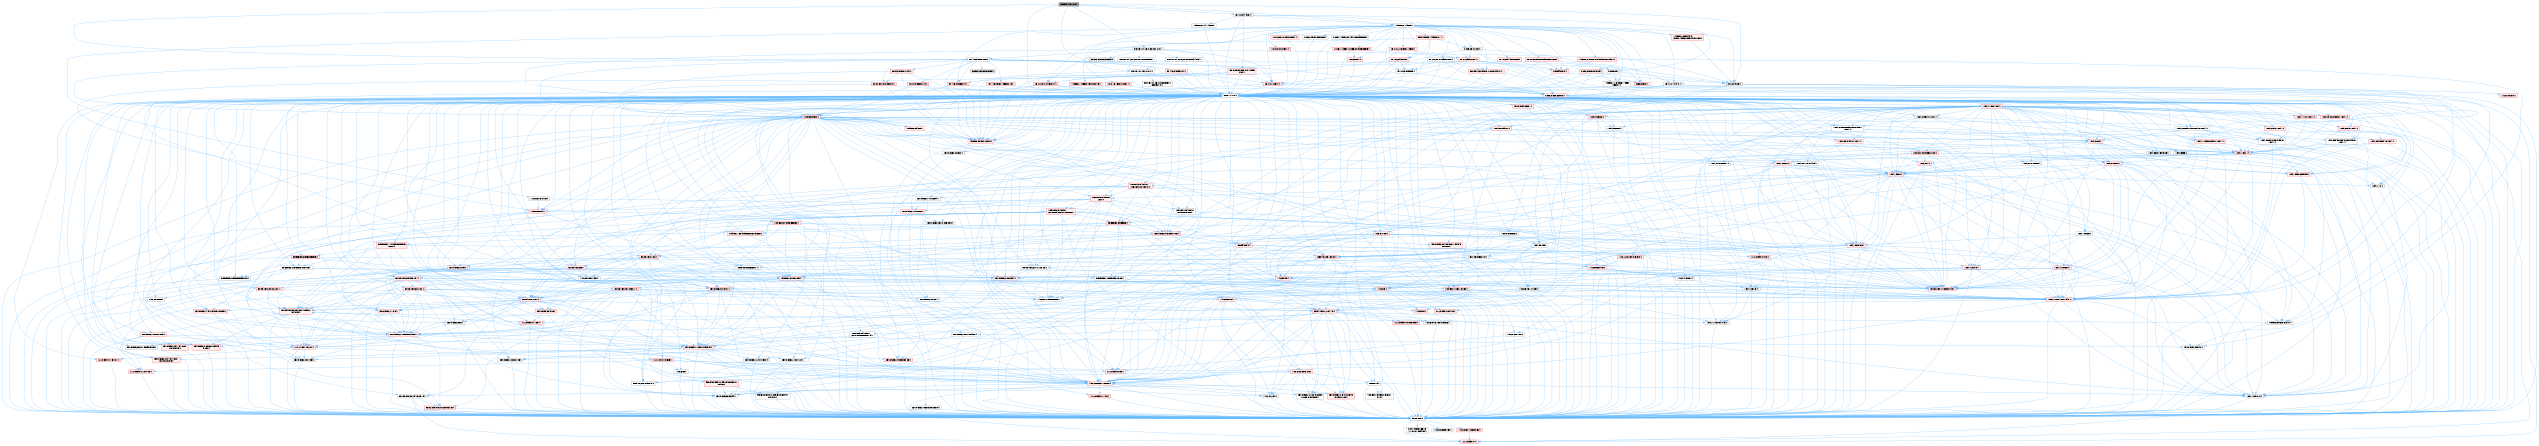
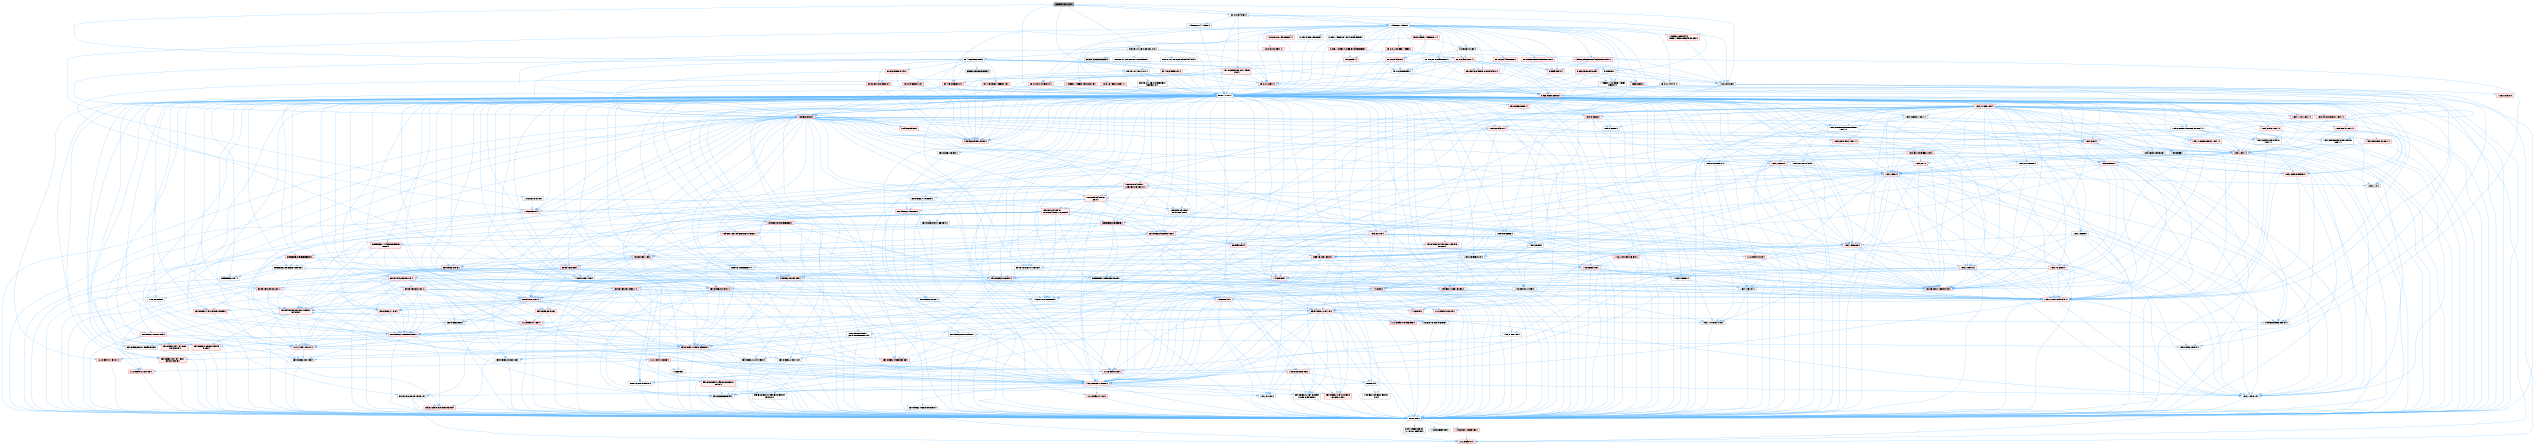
(235, 278) -> (230, 278)
